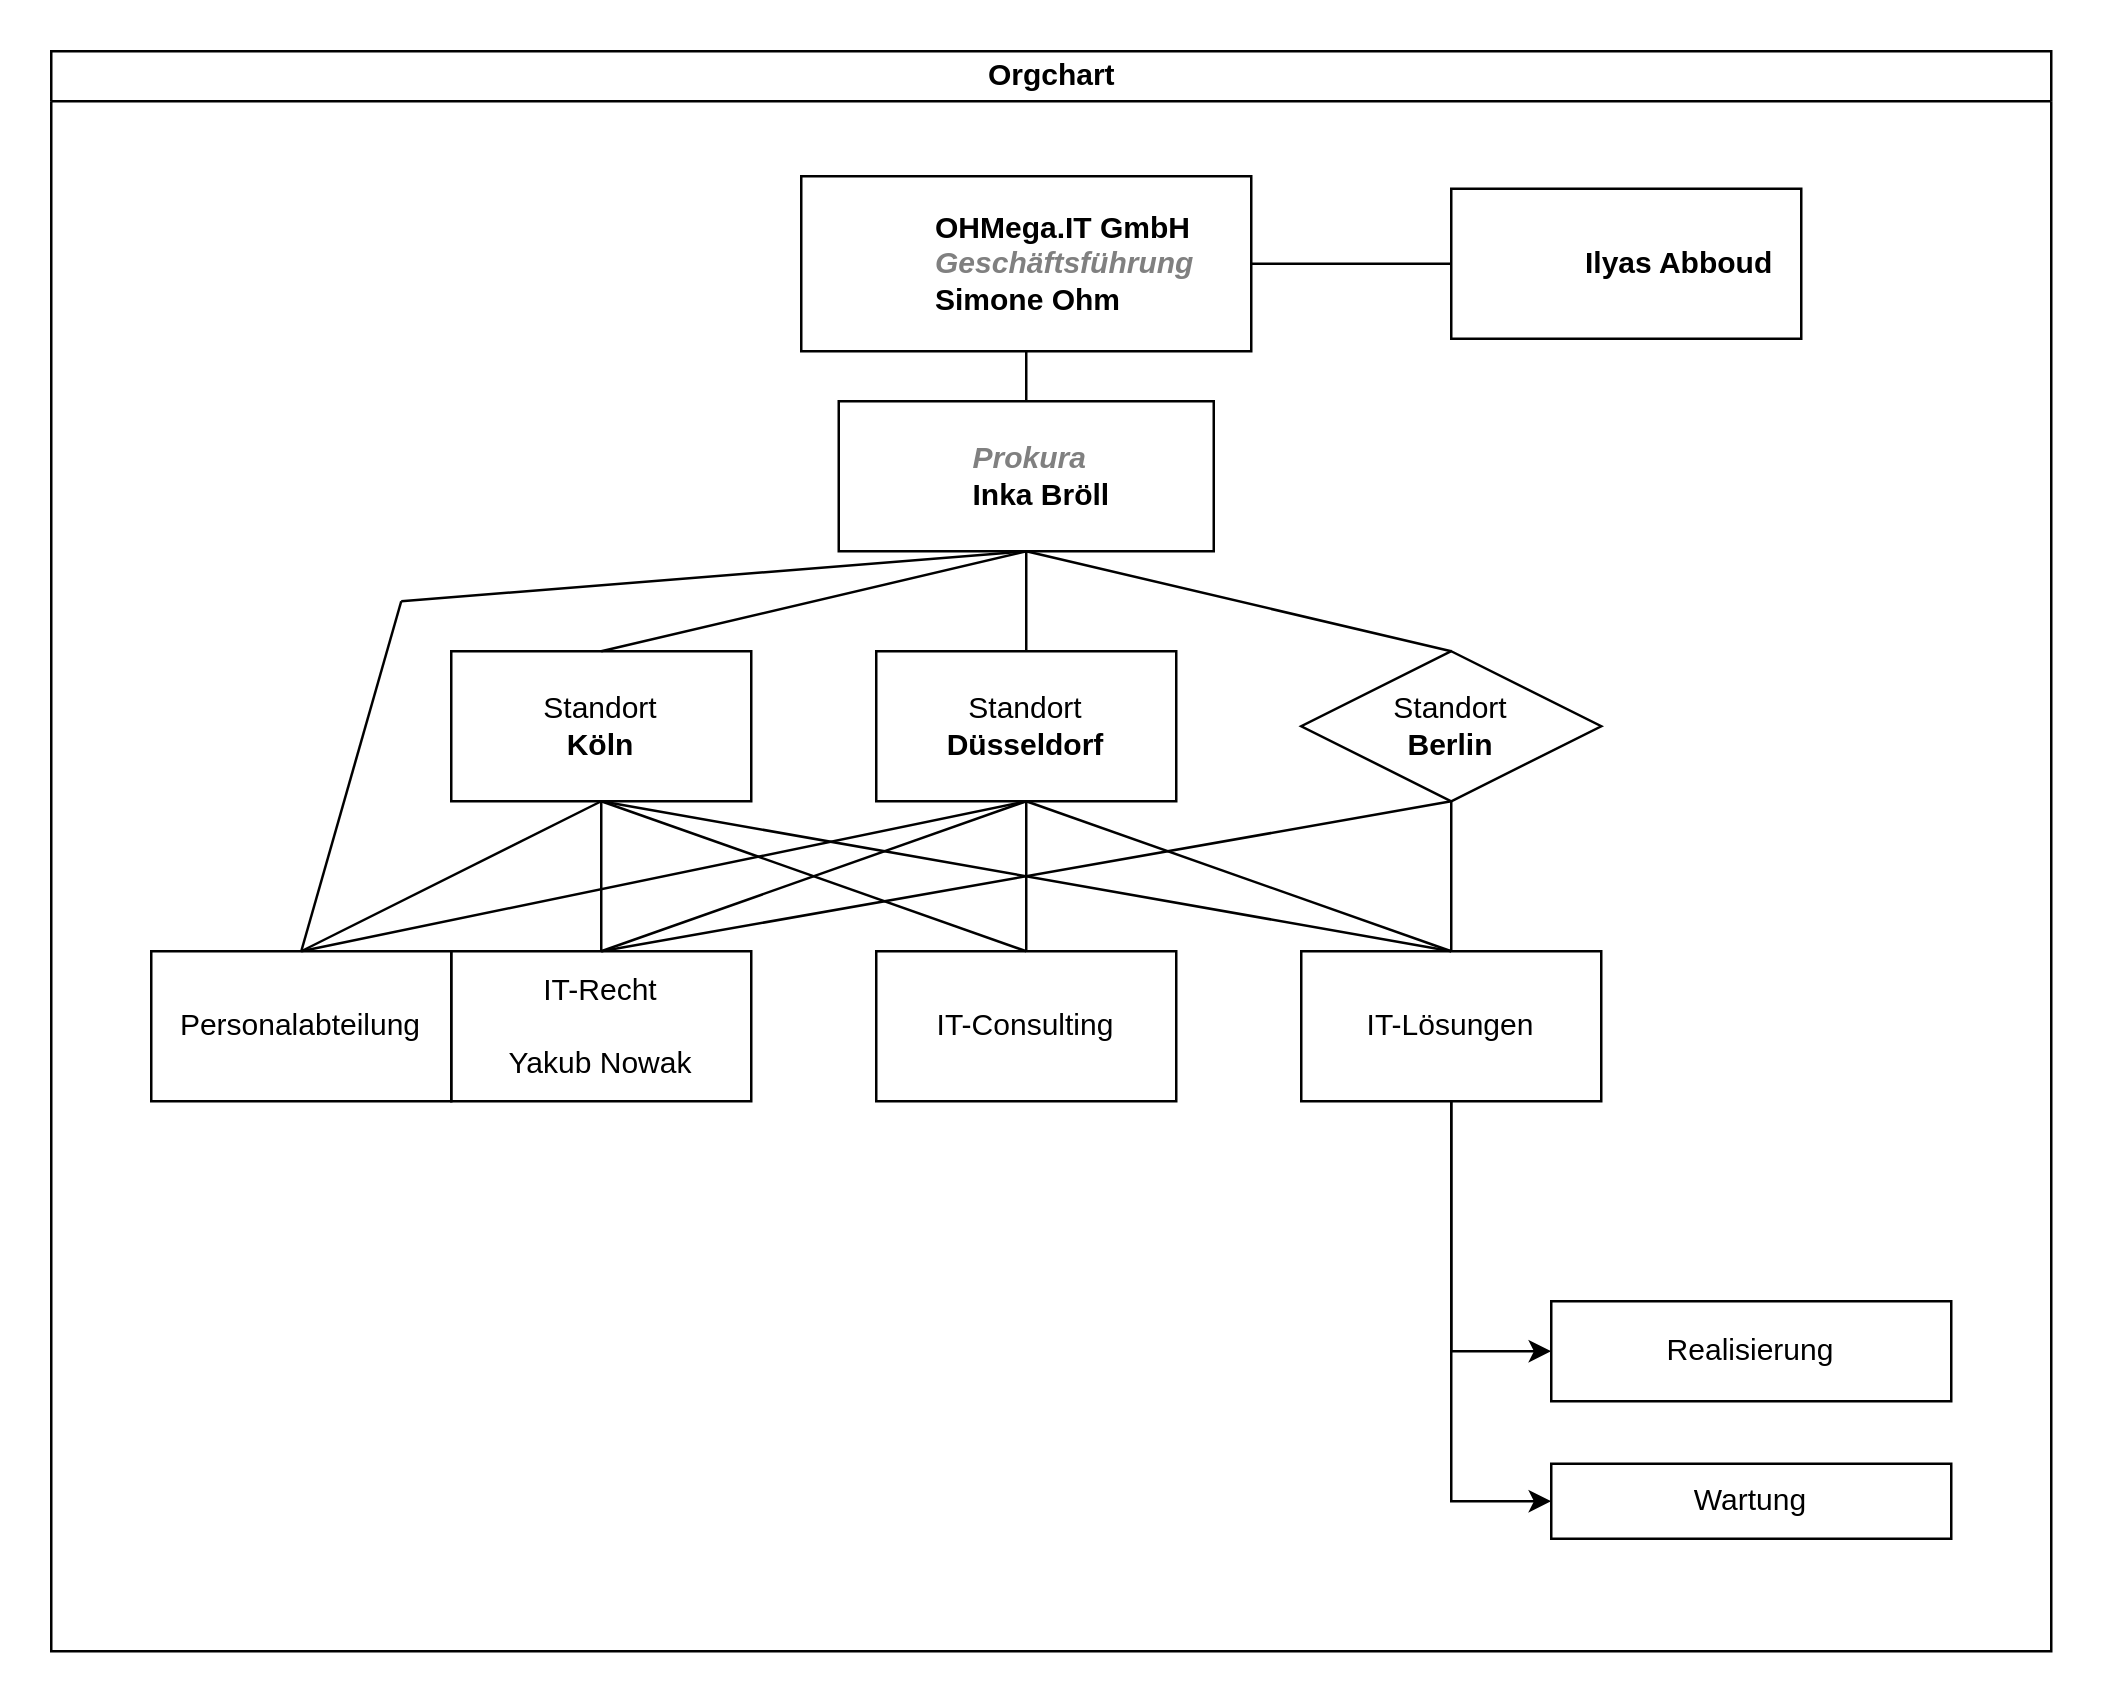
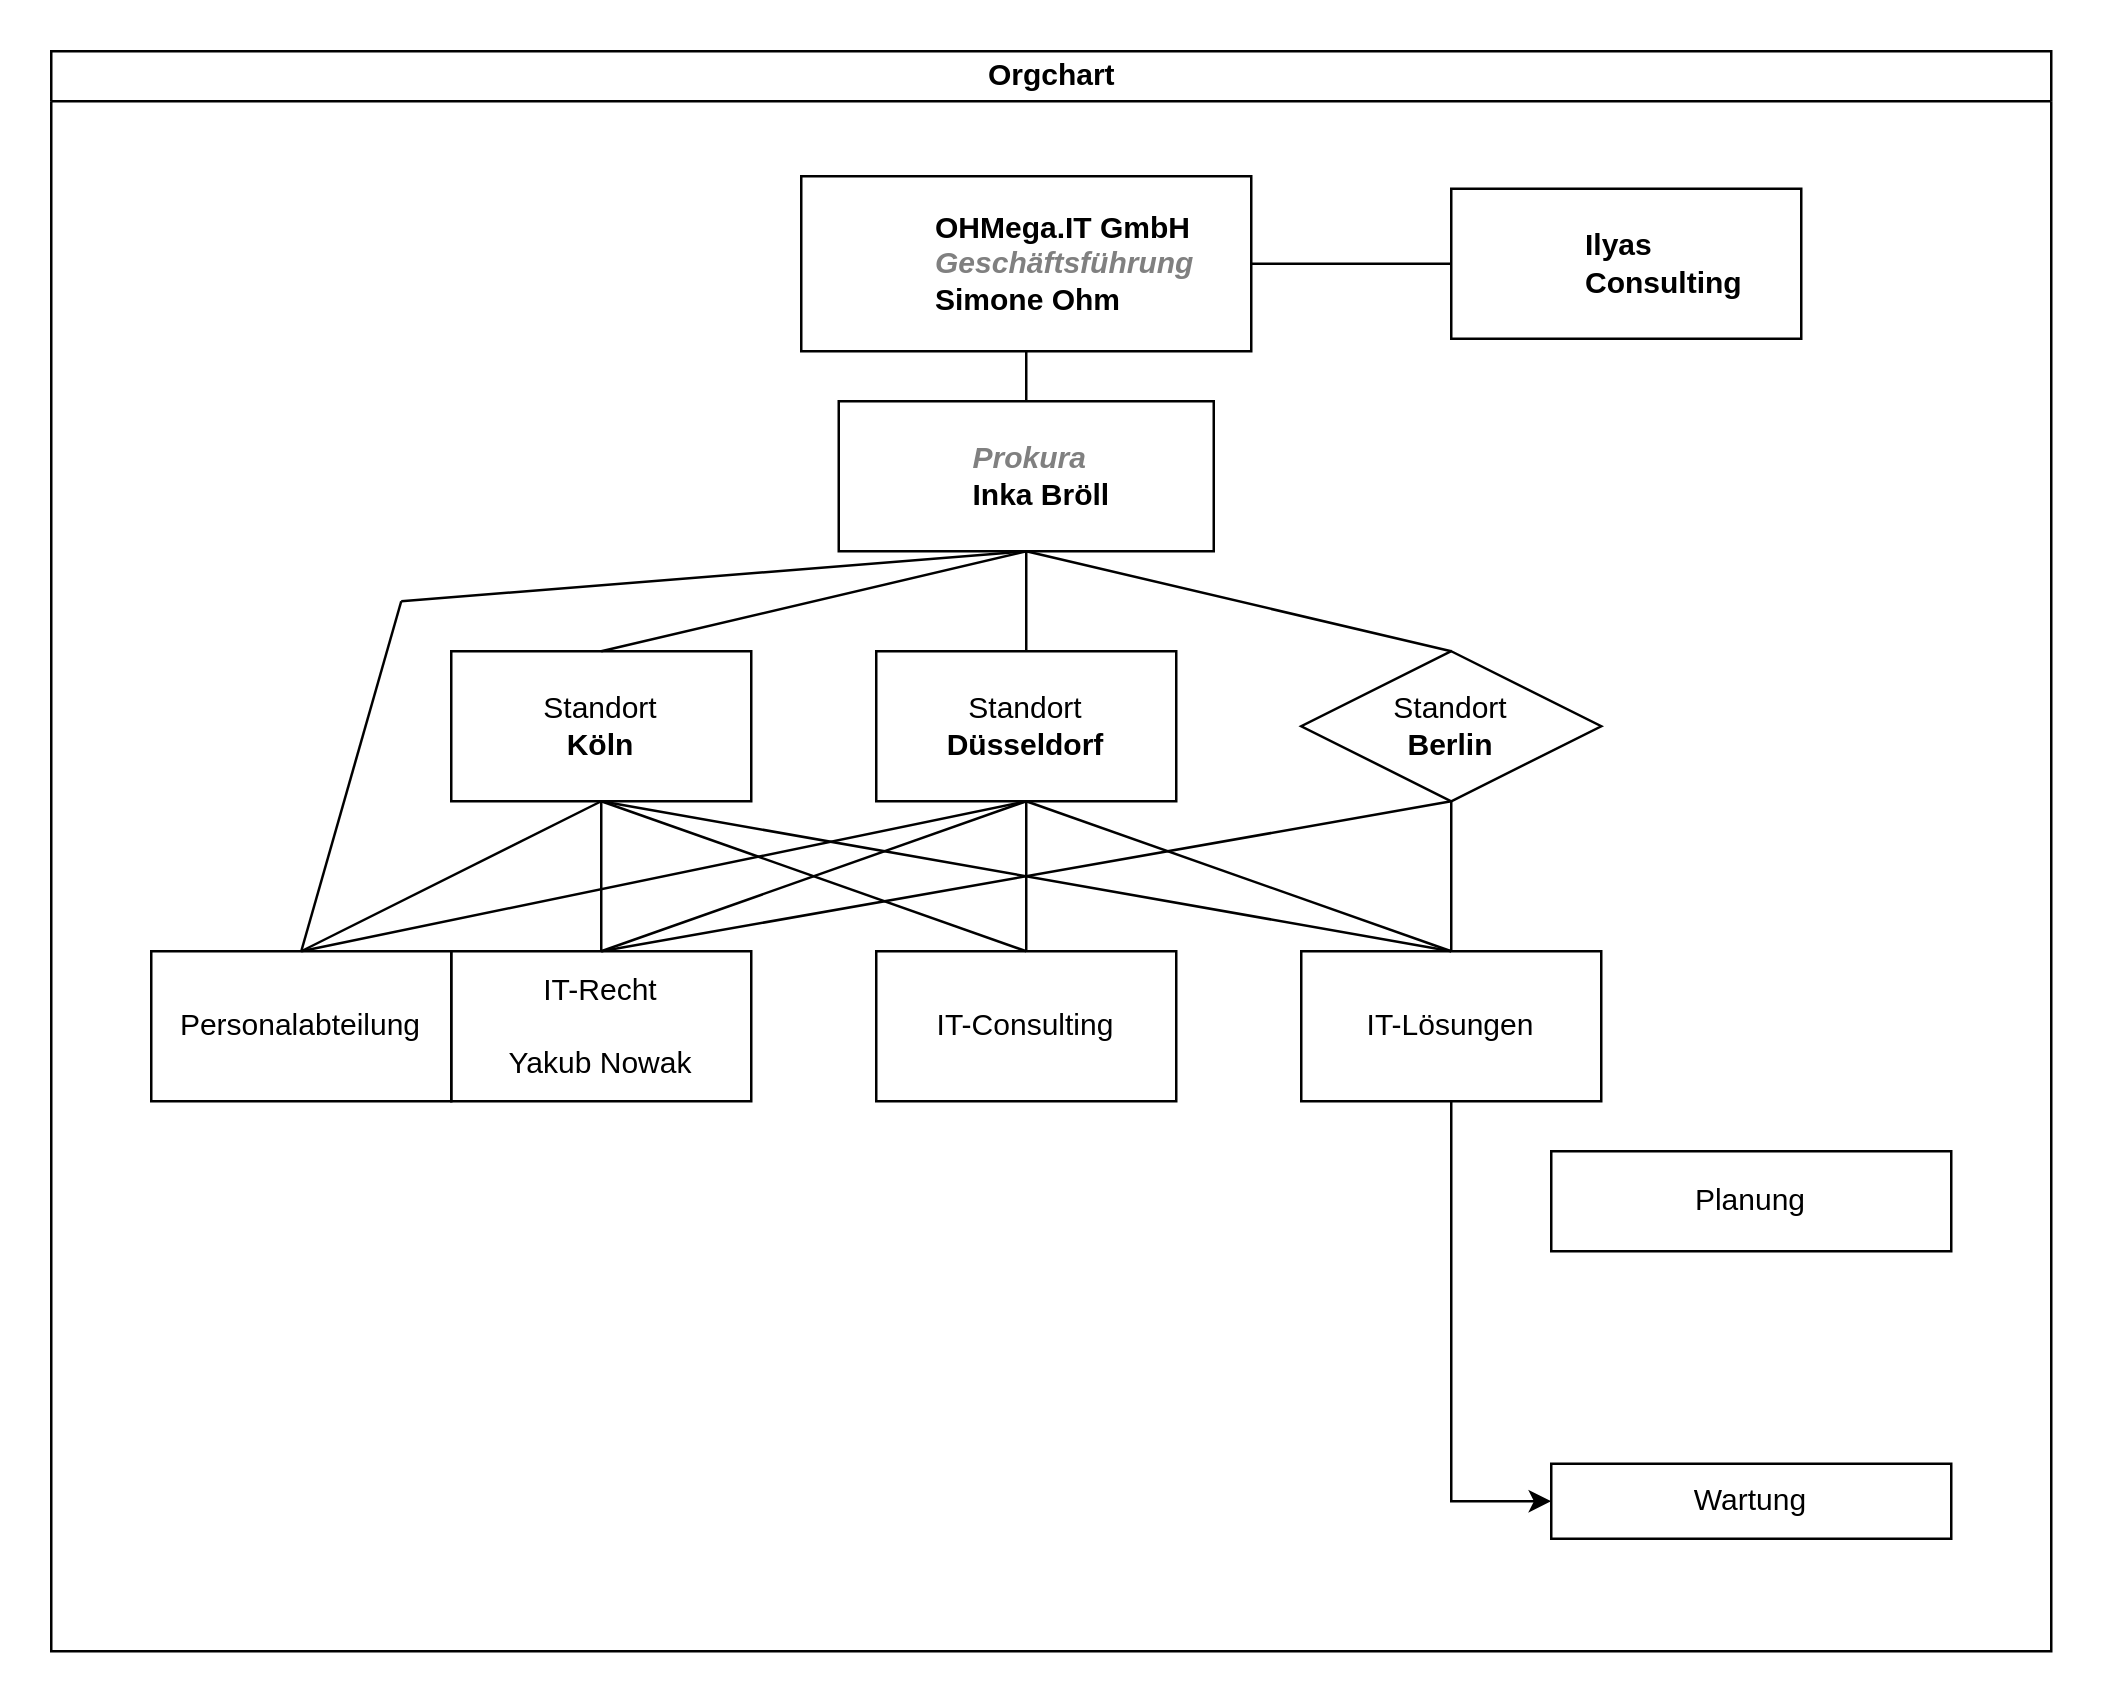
(1679, 264) -> (1694, 264)
none -> (1751, 1201)
(1495, 1351) -> none
(1751, 1351) -> none
